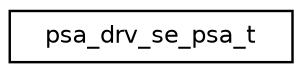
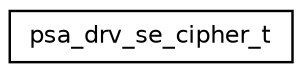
(151, 37) -> (151, 37)
